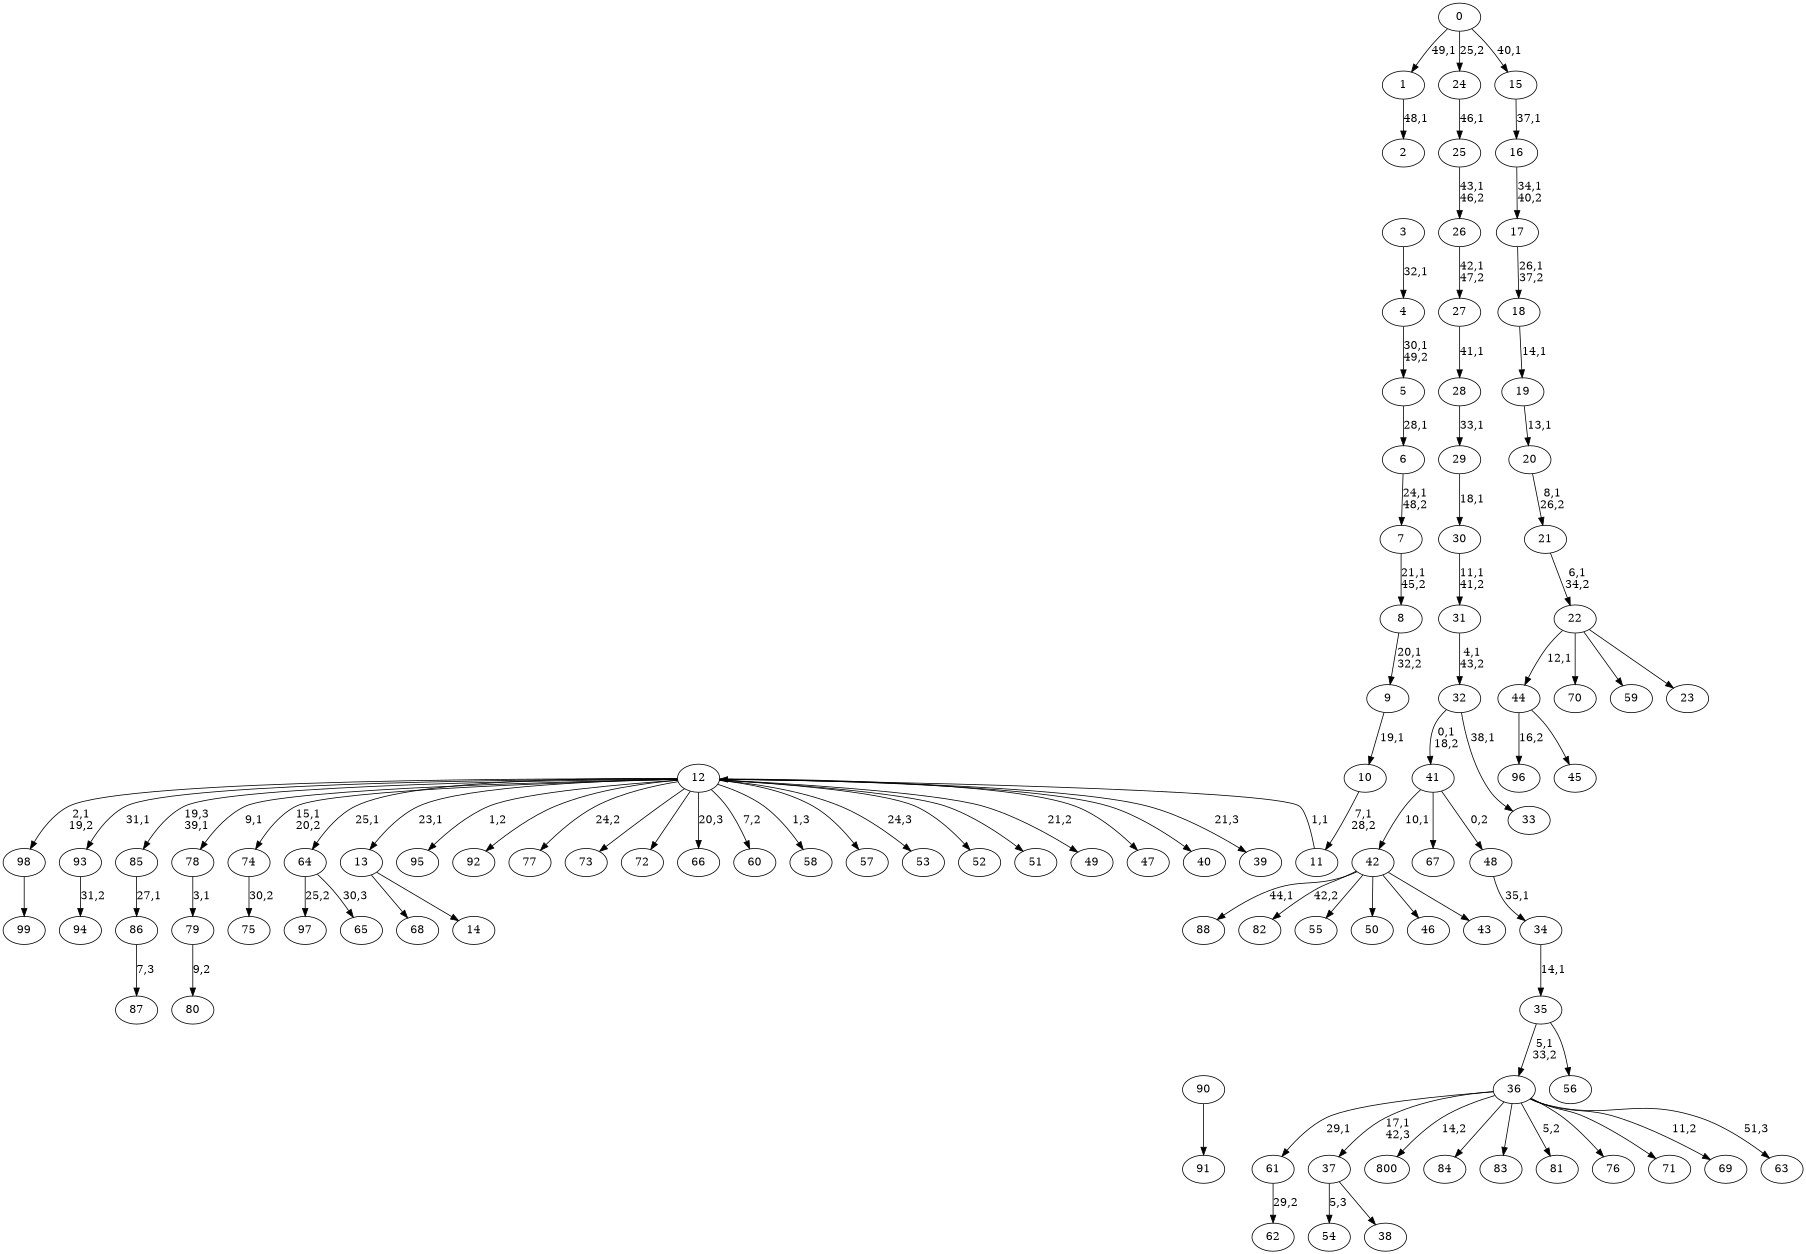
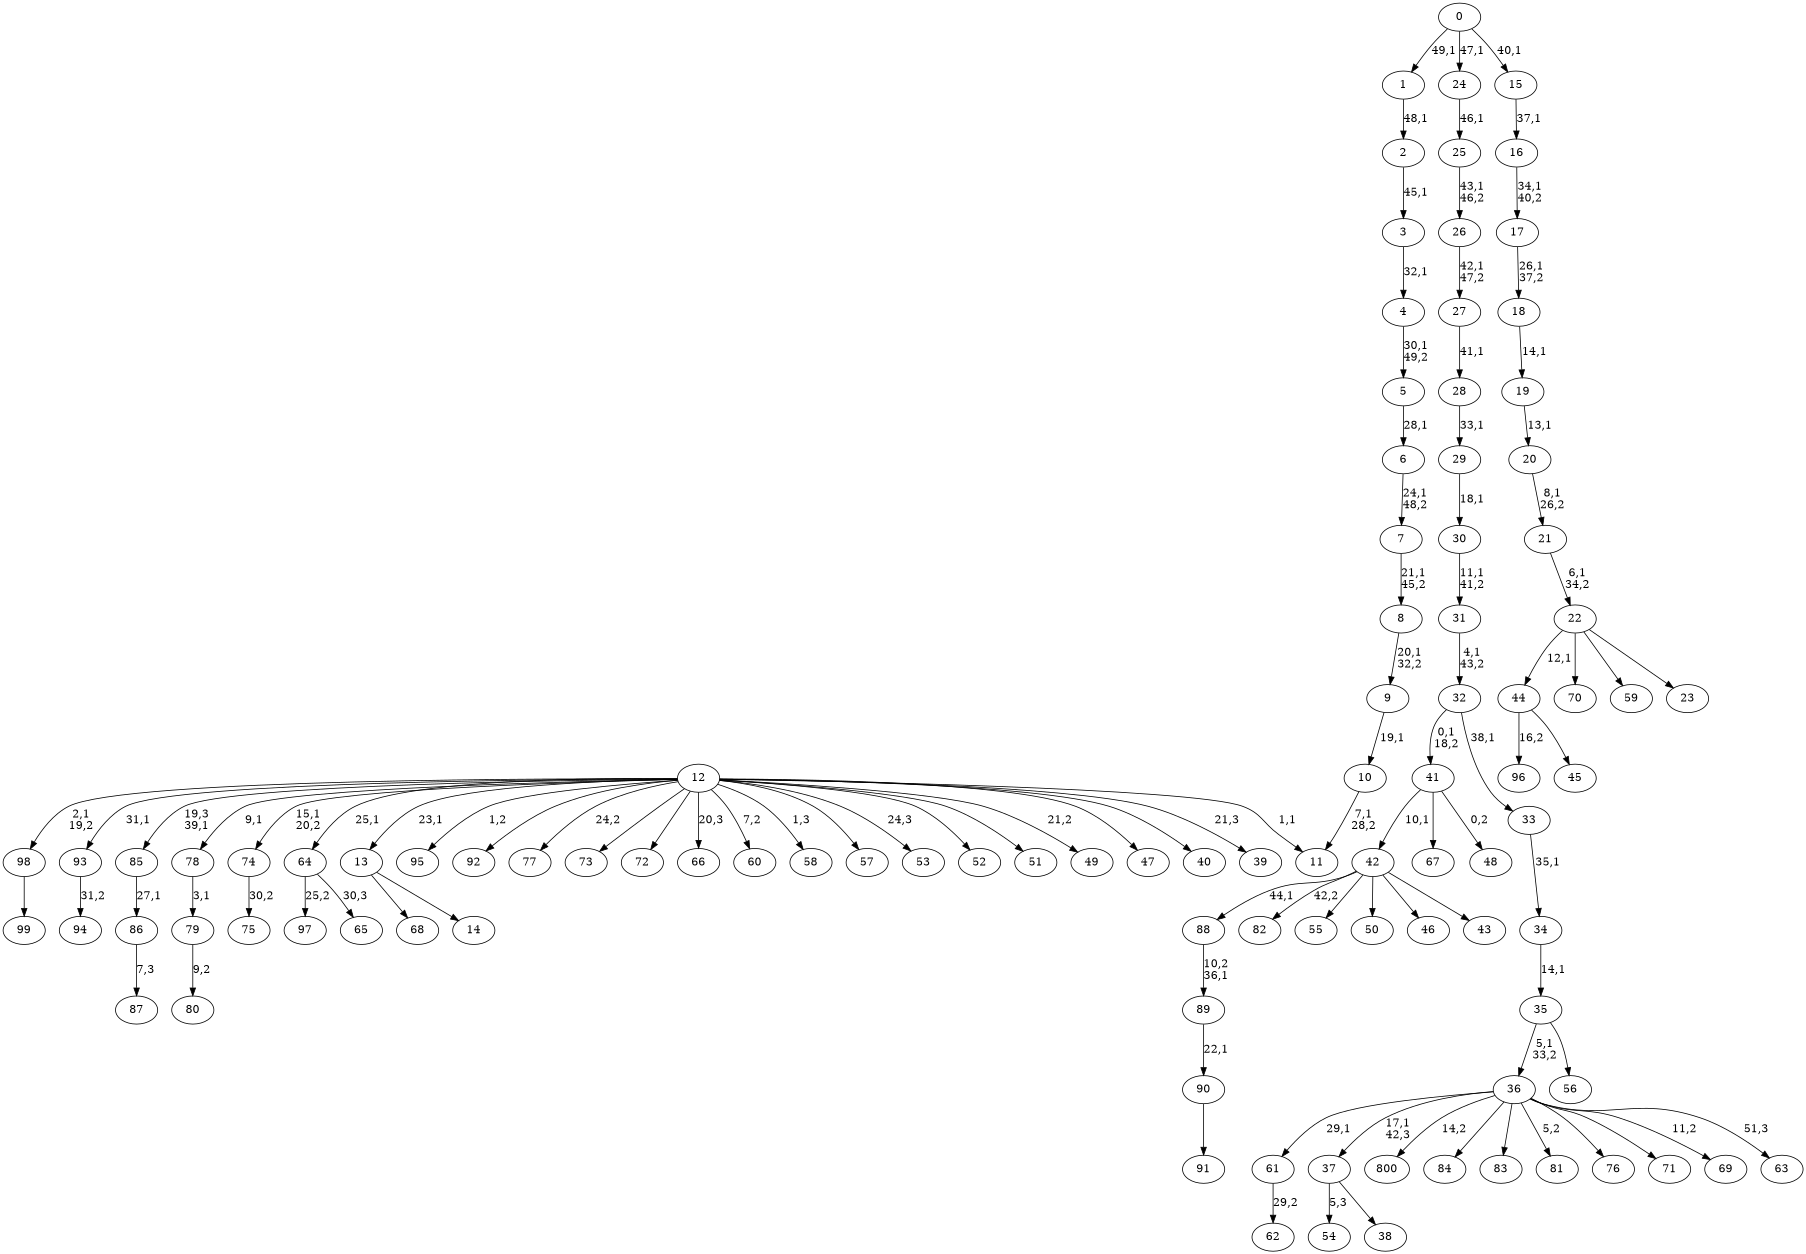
(1472, 51) -> (1472, 51)
none -> (1403, 189)
(1037, 787) -> (1075, 790)
(1503, 899) -> (1535, 871)
none -> (1204, 1010)
